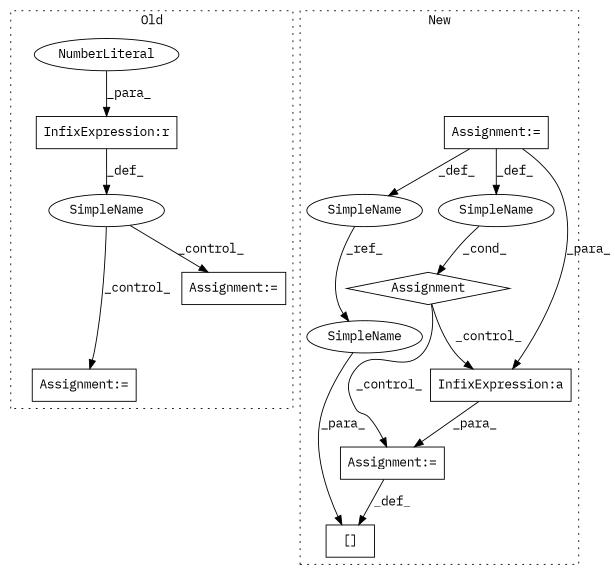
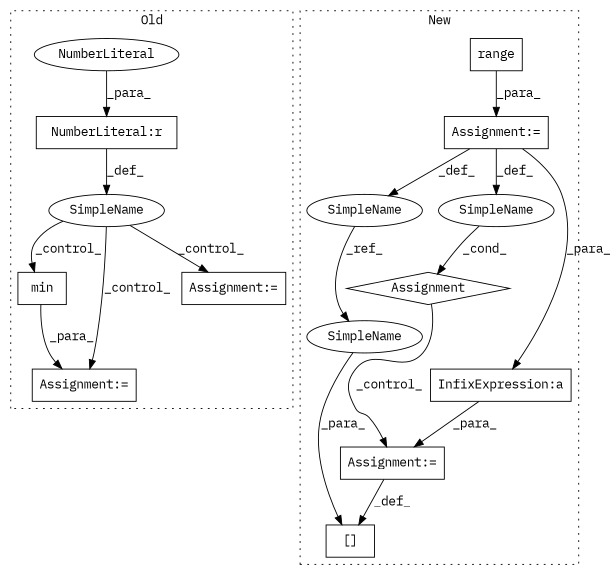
none -> (496, 55)
(107, 133) -> (107, 133)
none -> (42, 288)
(444, 336) -> none
